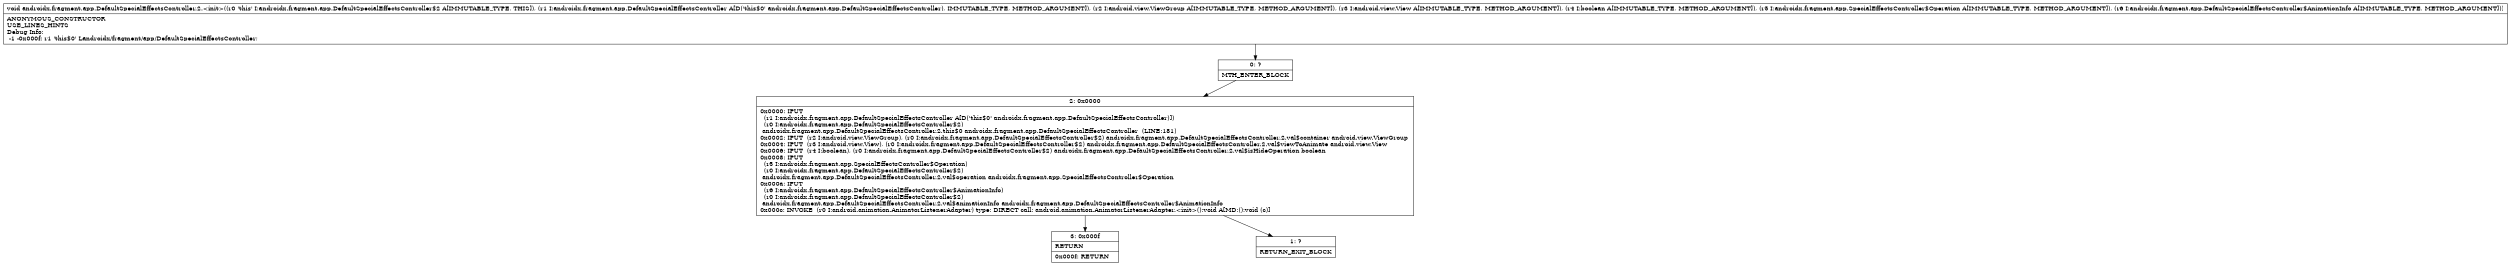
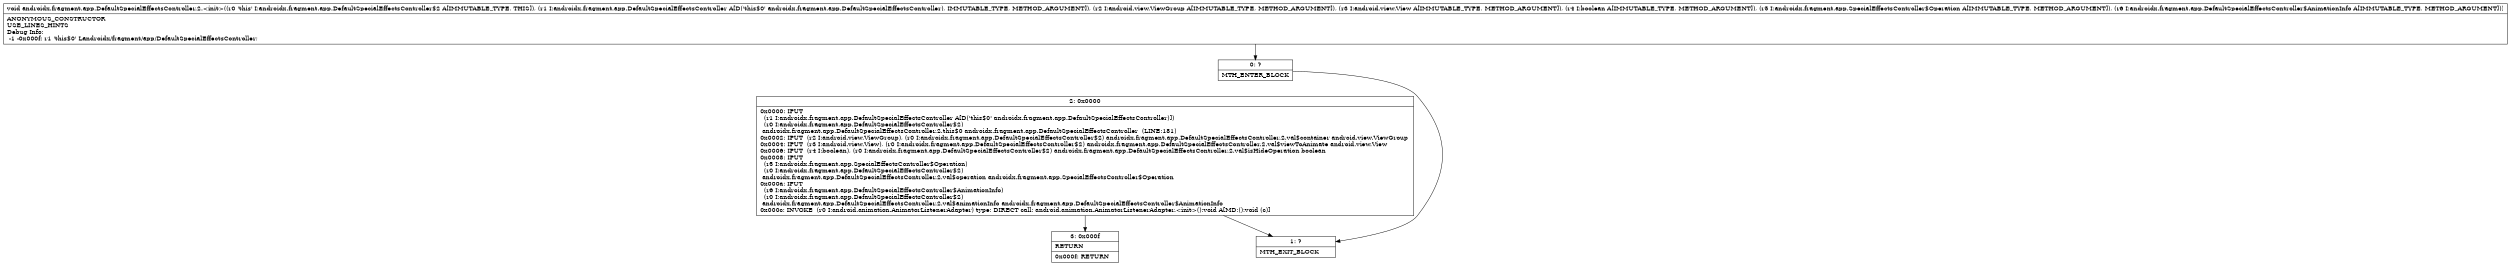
(1222, 87) -> (1439, 133)
(1296, 252) -> (1289, 252)
